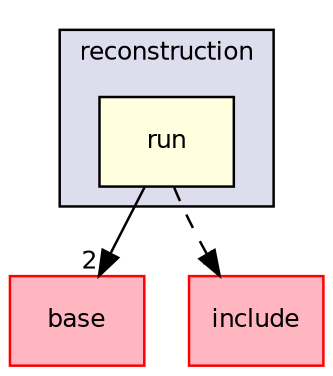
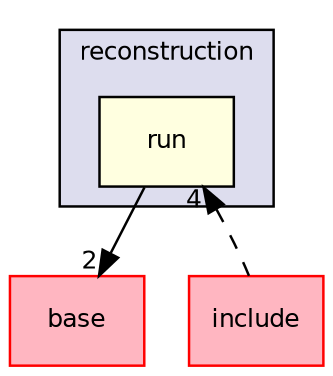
(190, 223) -> (234, 242)
